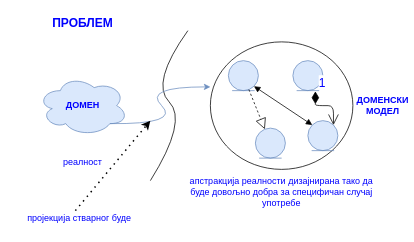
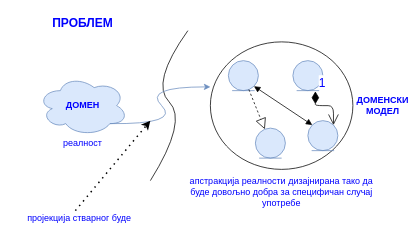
(83, 162) -> (83, 143)
